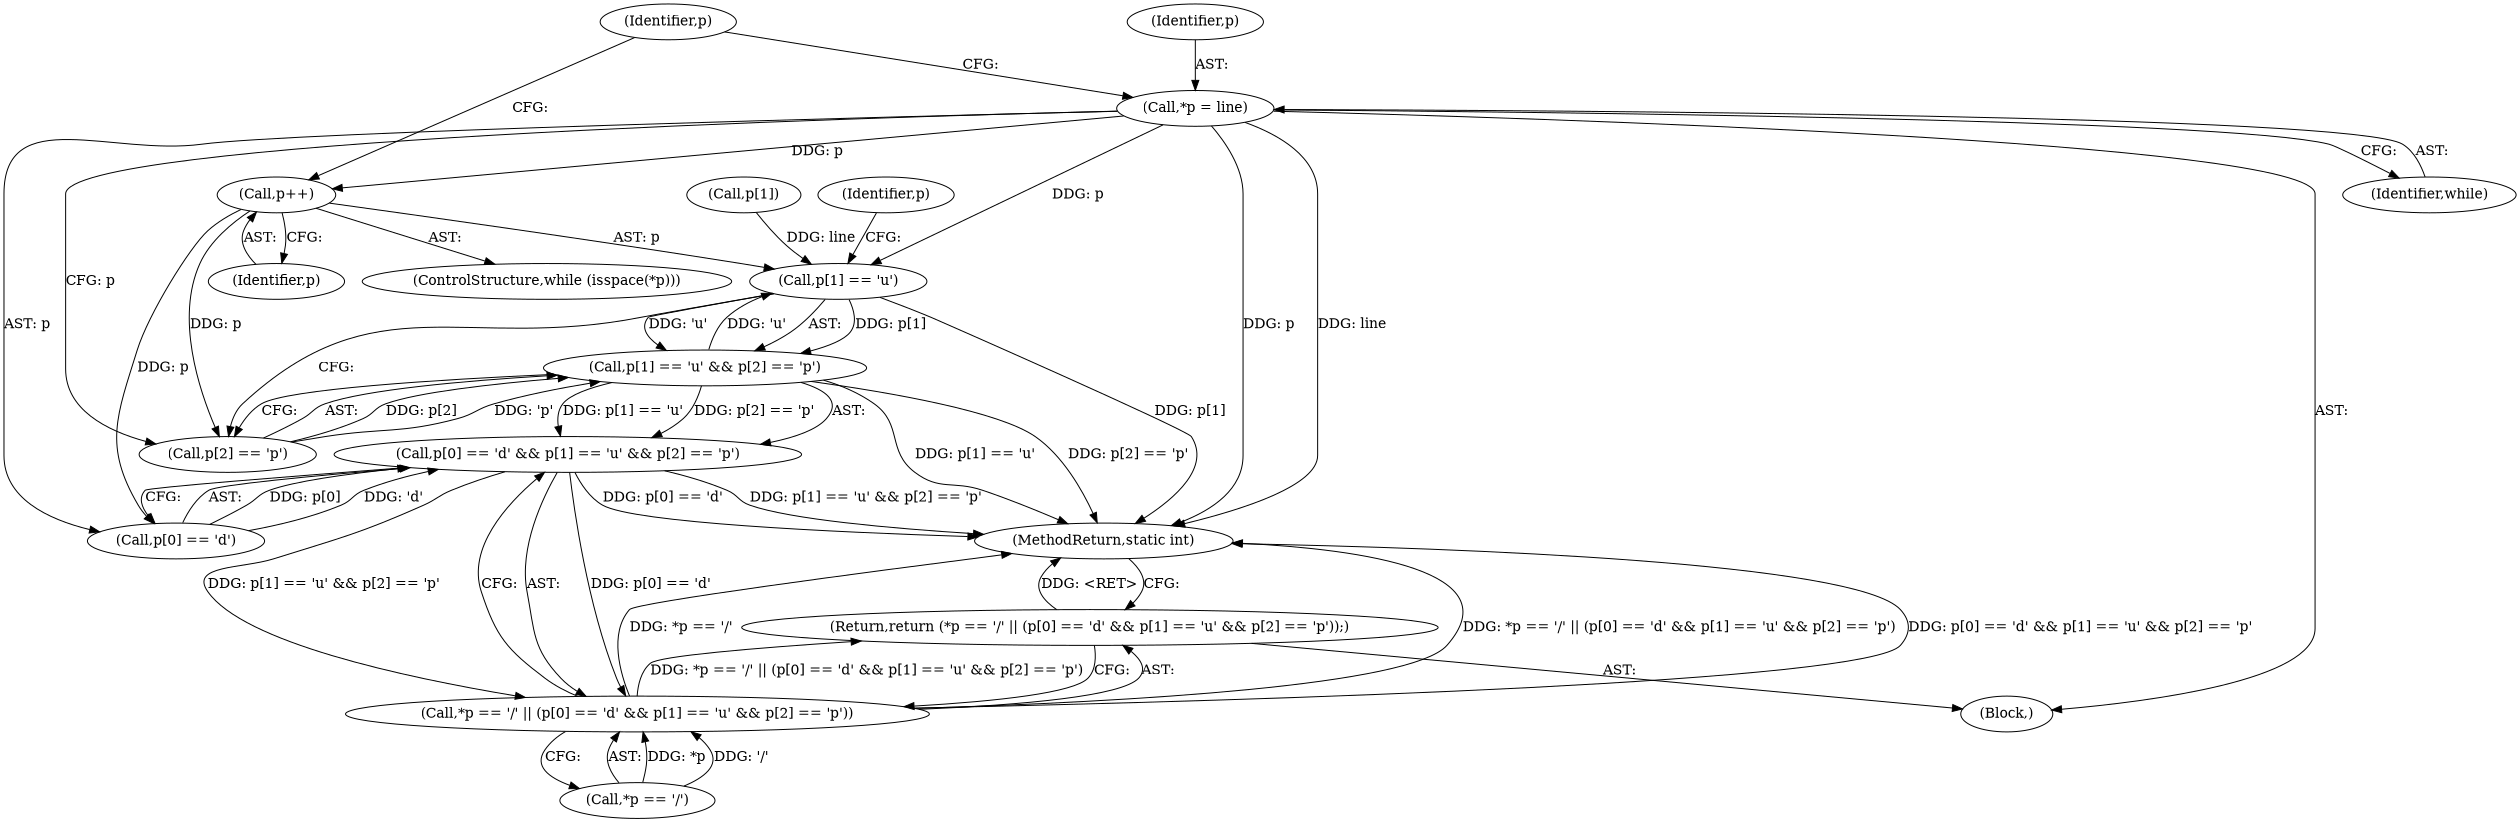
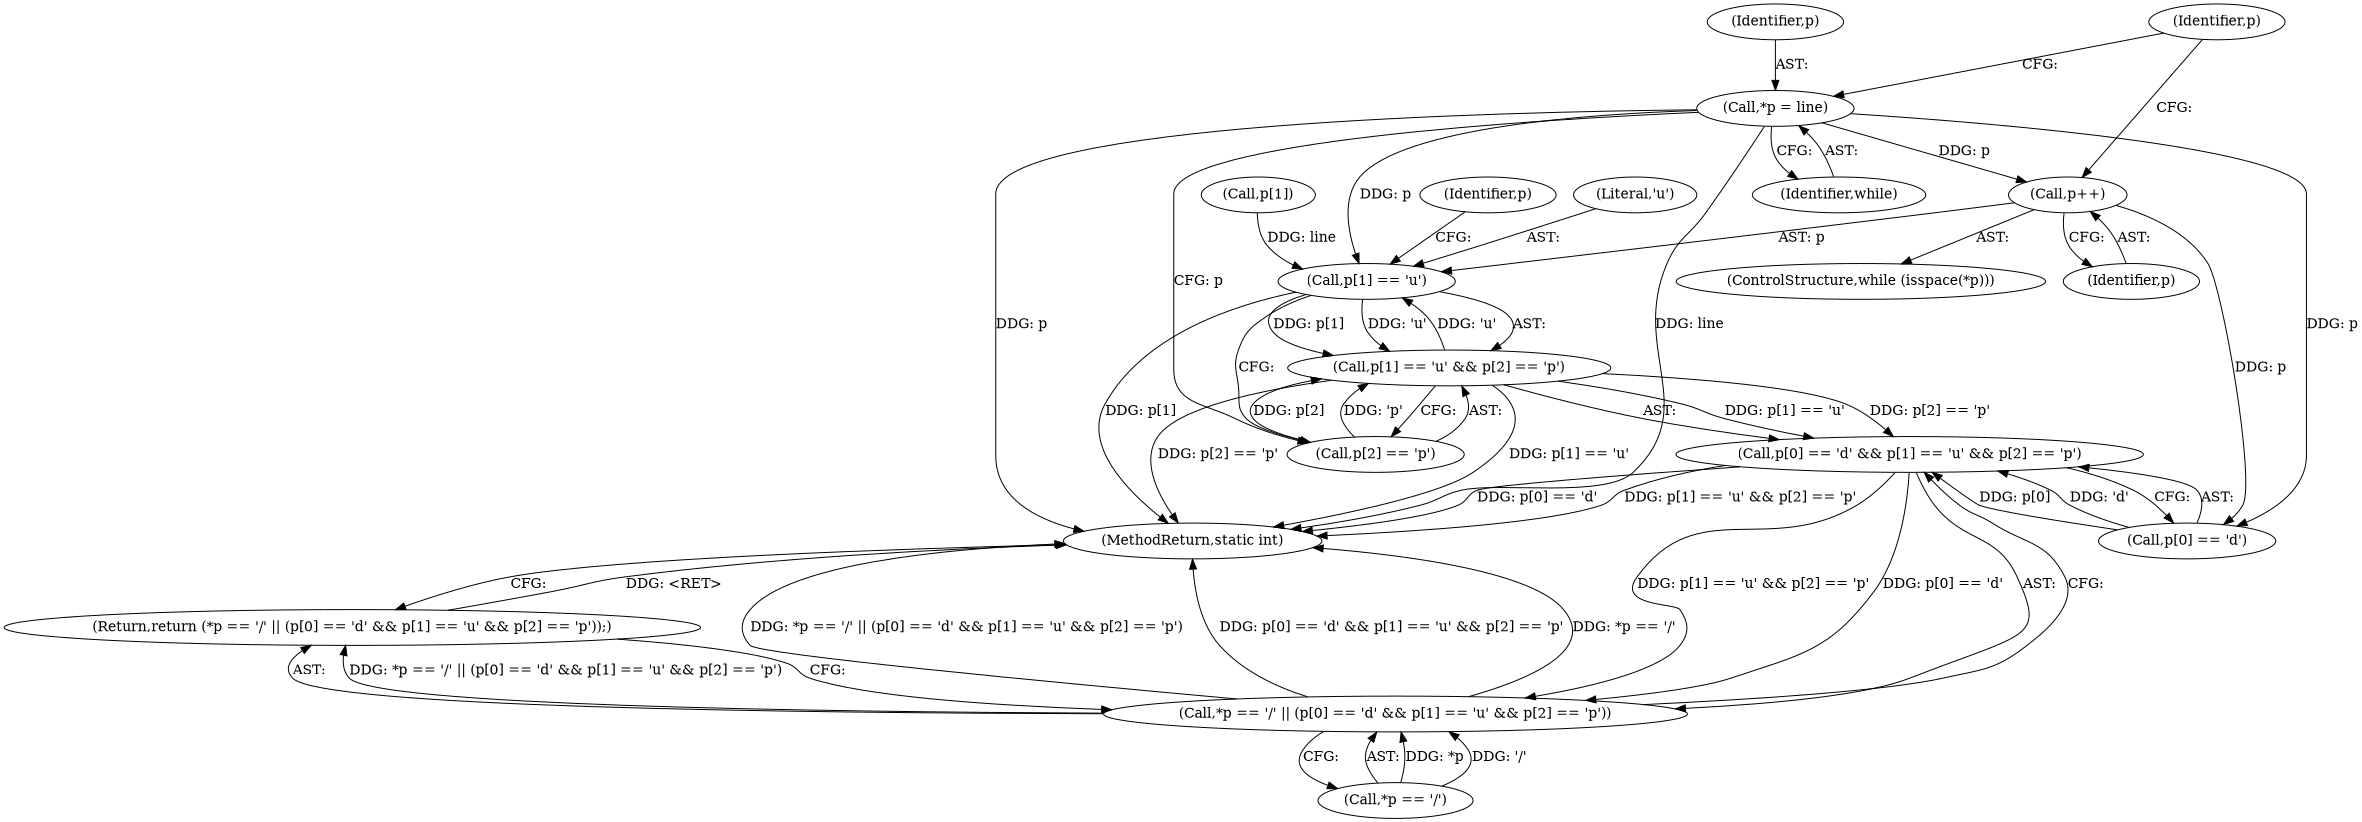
none -> (1635, 195)
(190, 310) -> none
(27, 325) -> (2332, 325)
(2007, 714) -> none
